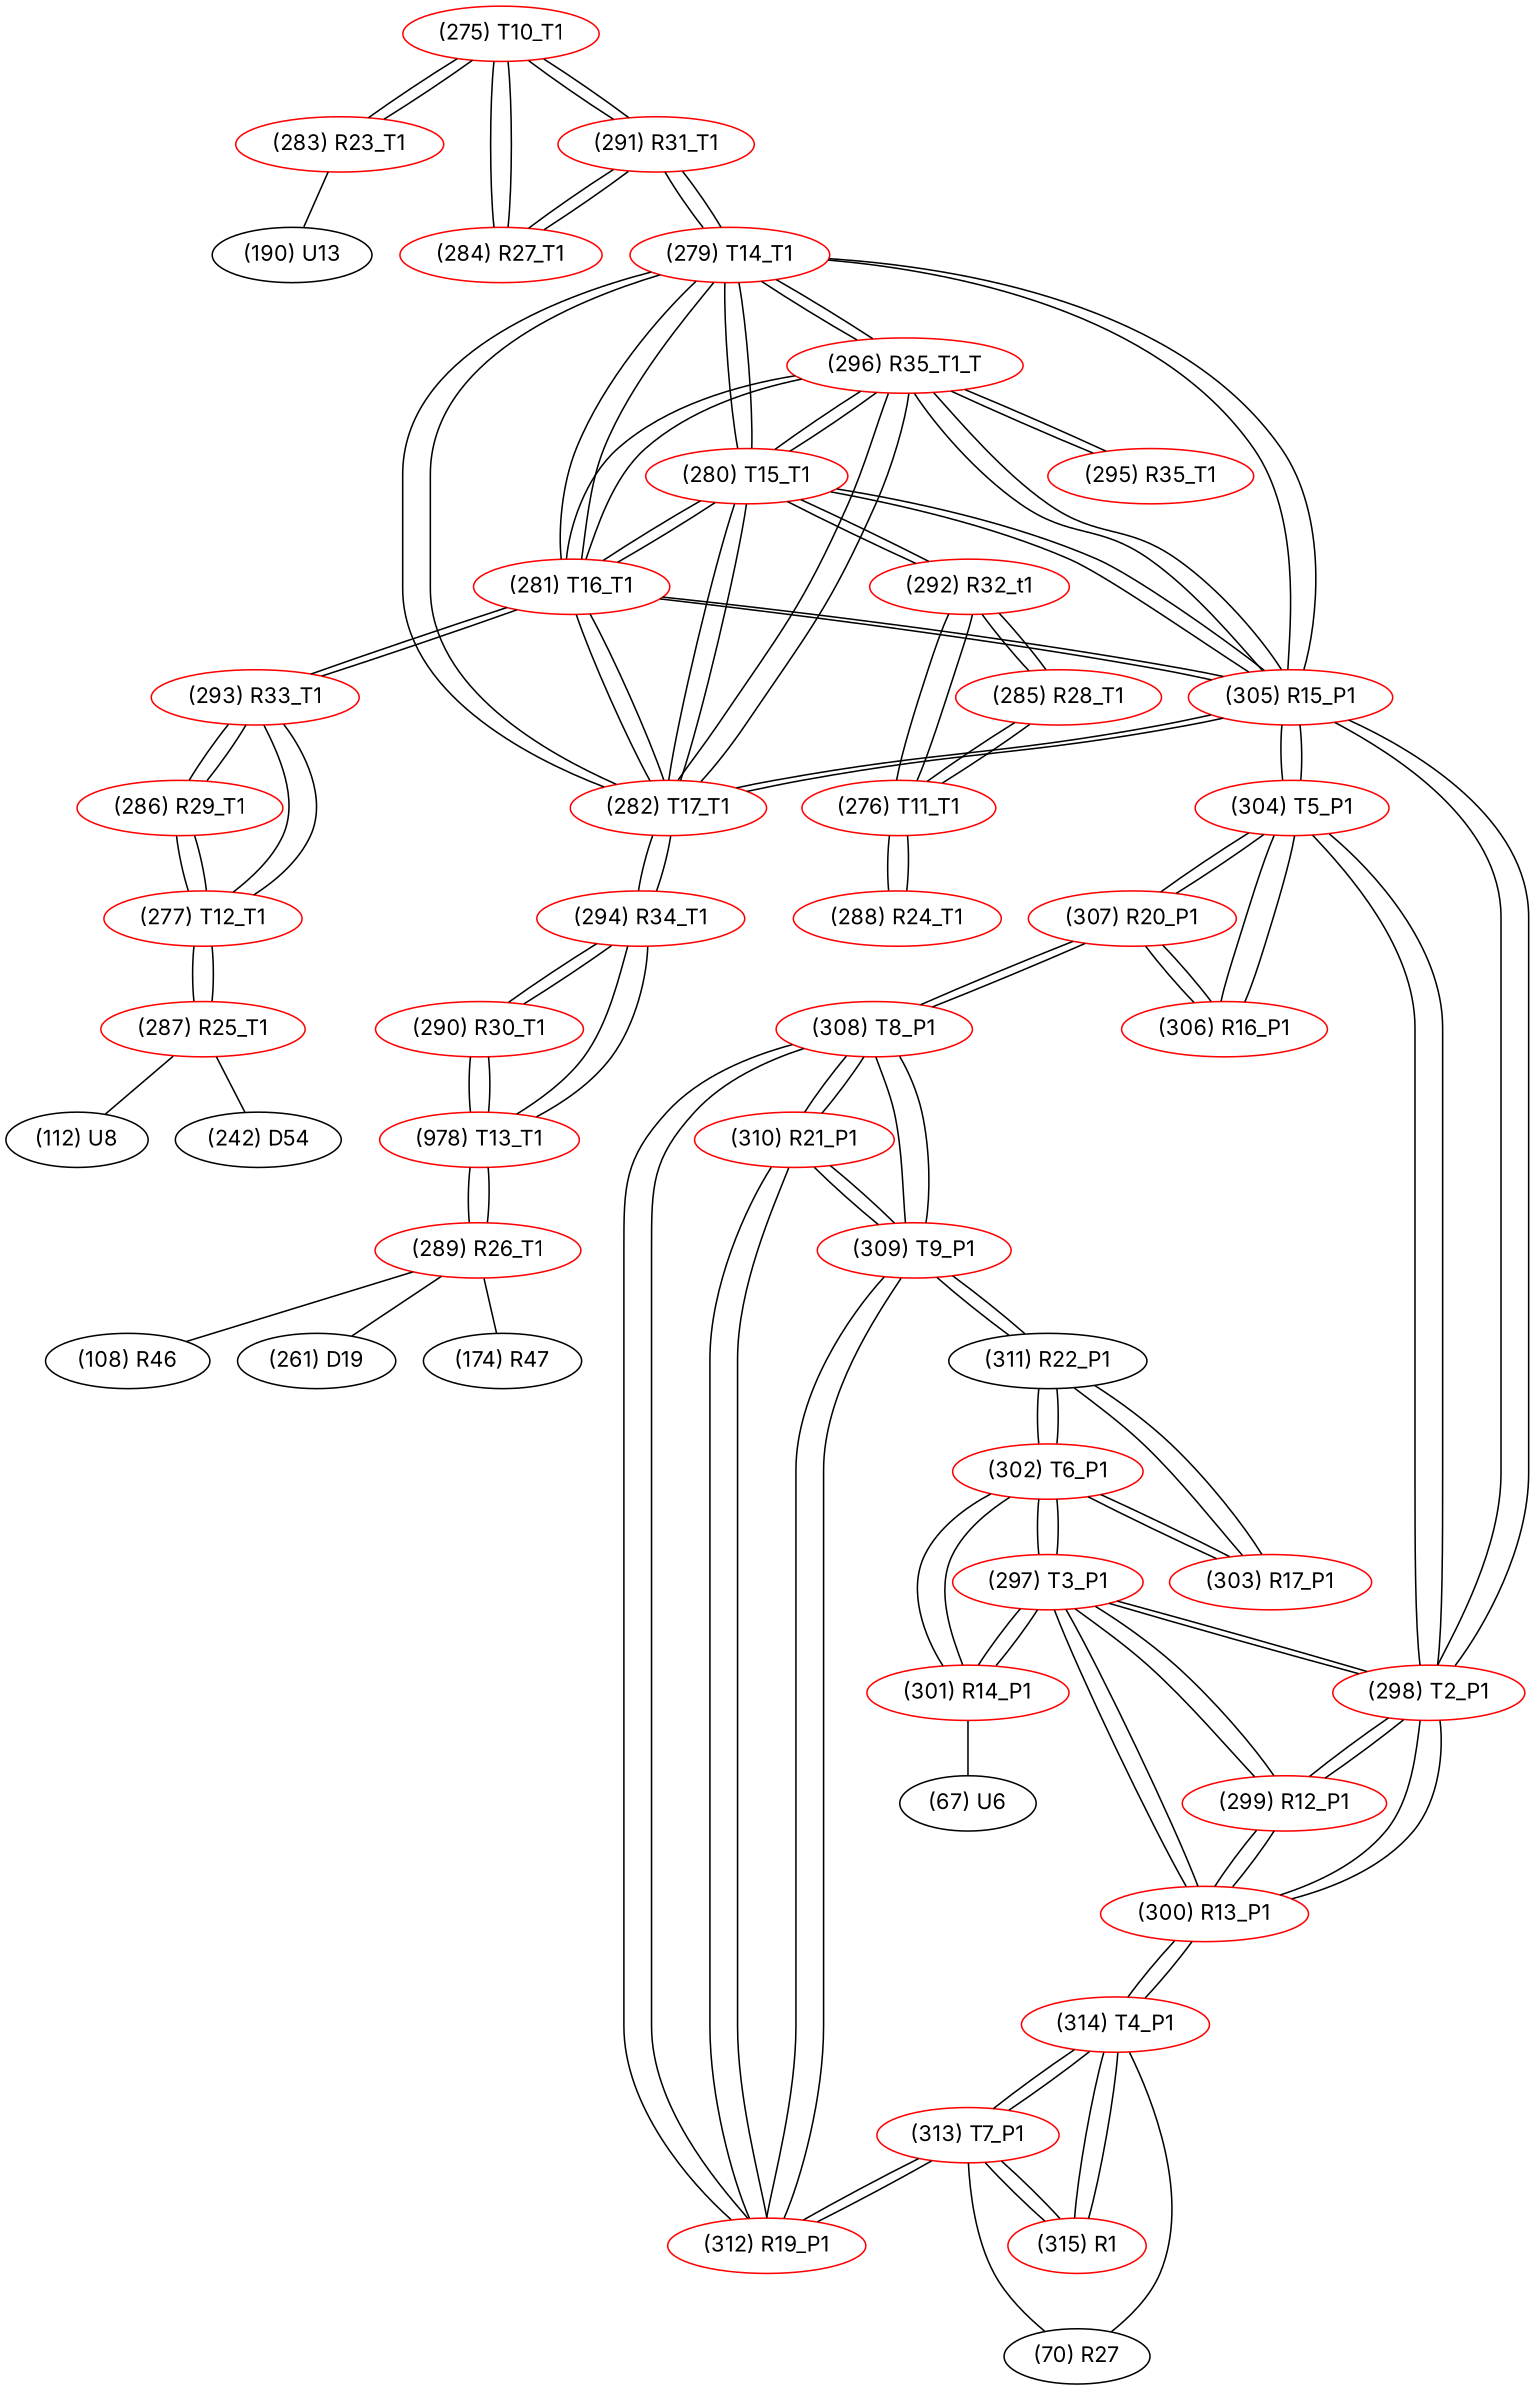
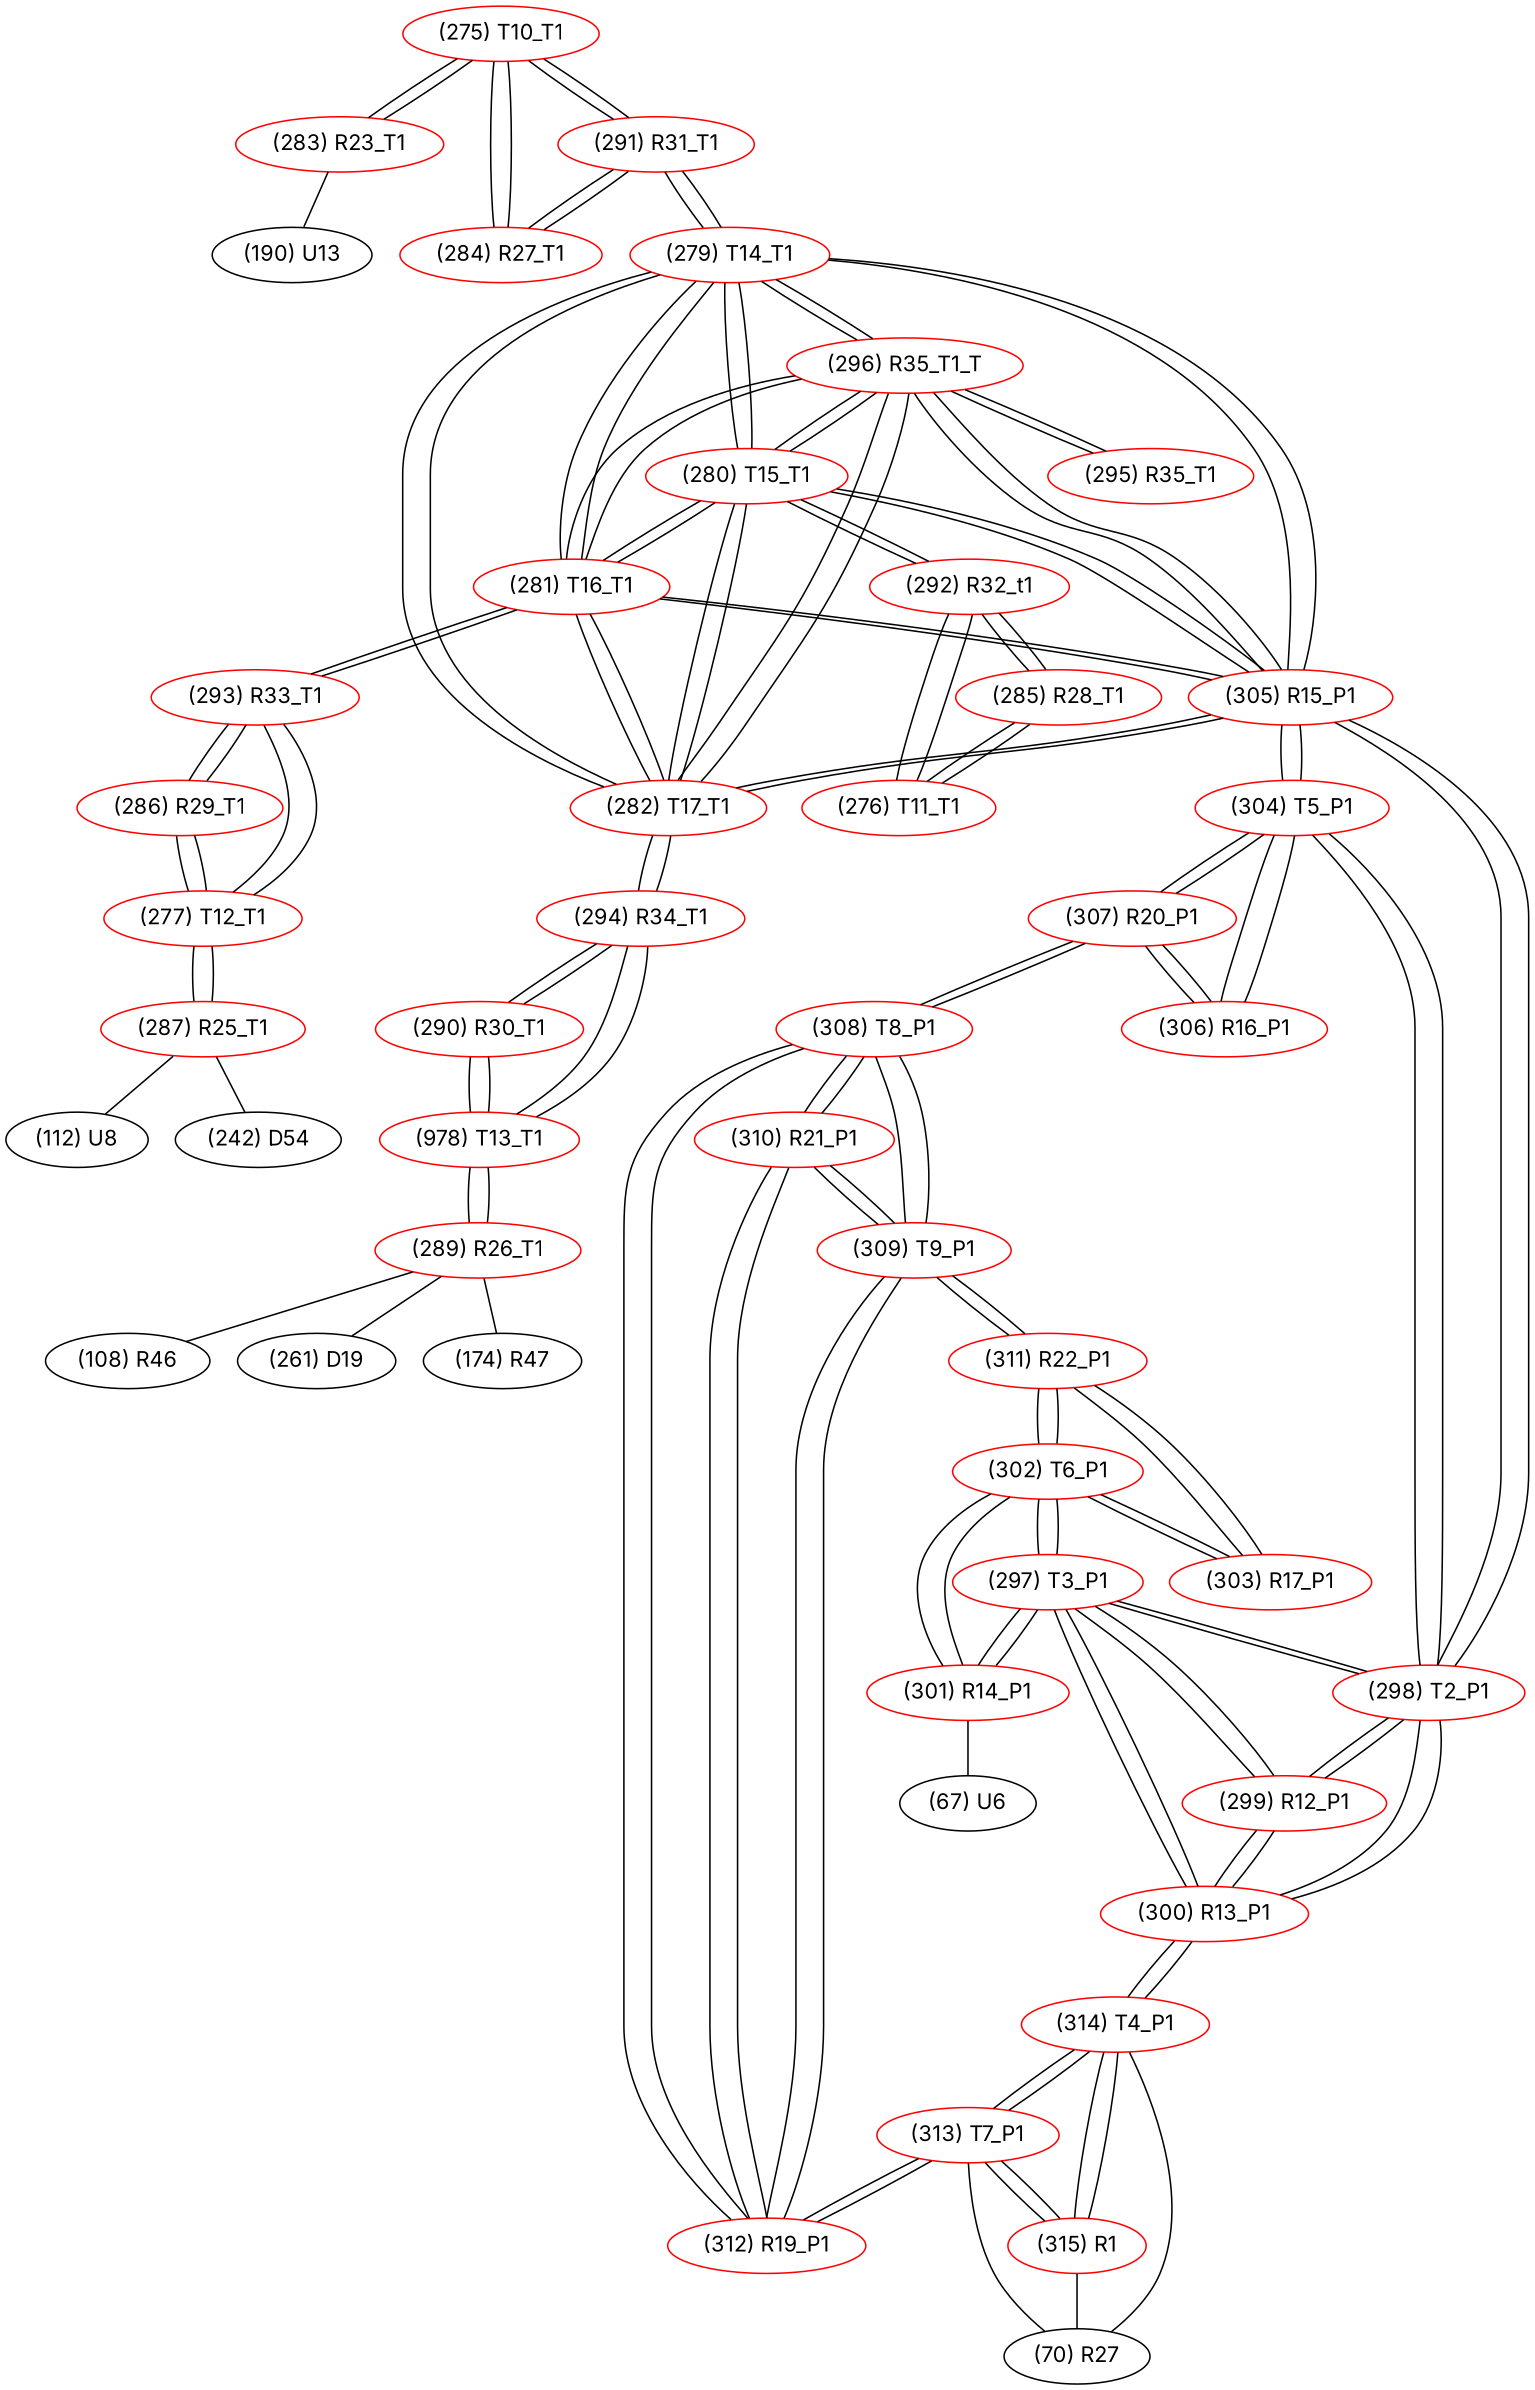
(897, 919) -> none
(1048, 1361) -> (1048, 1361)
none -> (1077, 2301)
